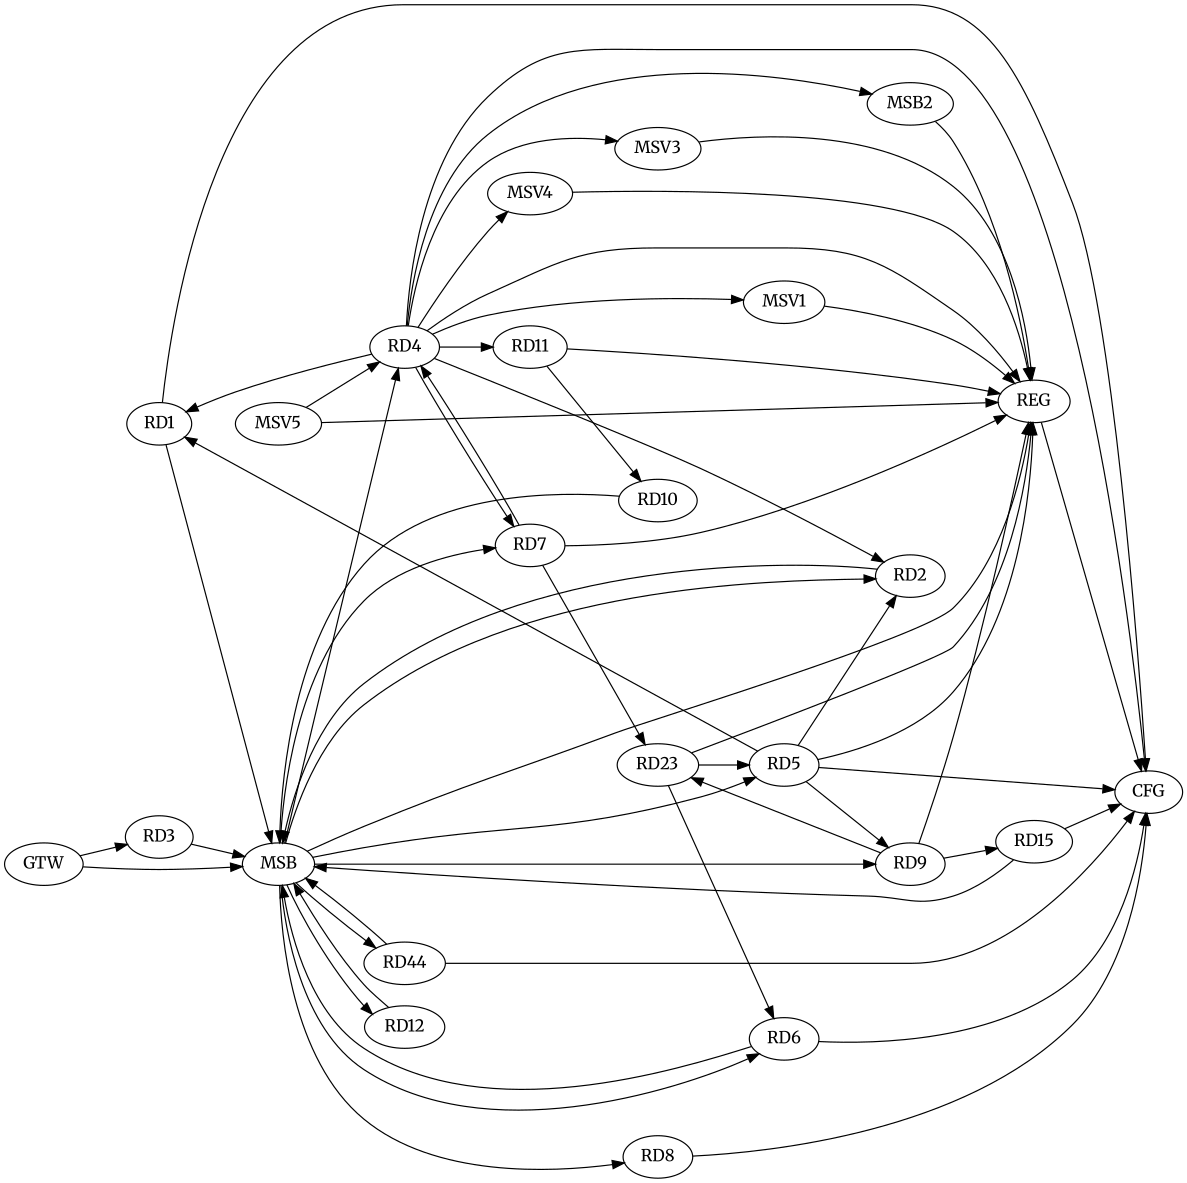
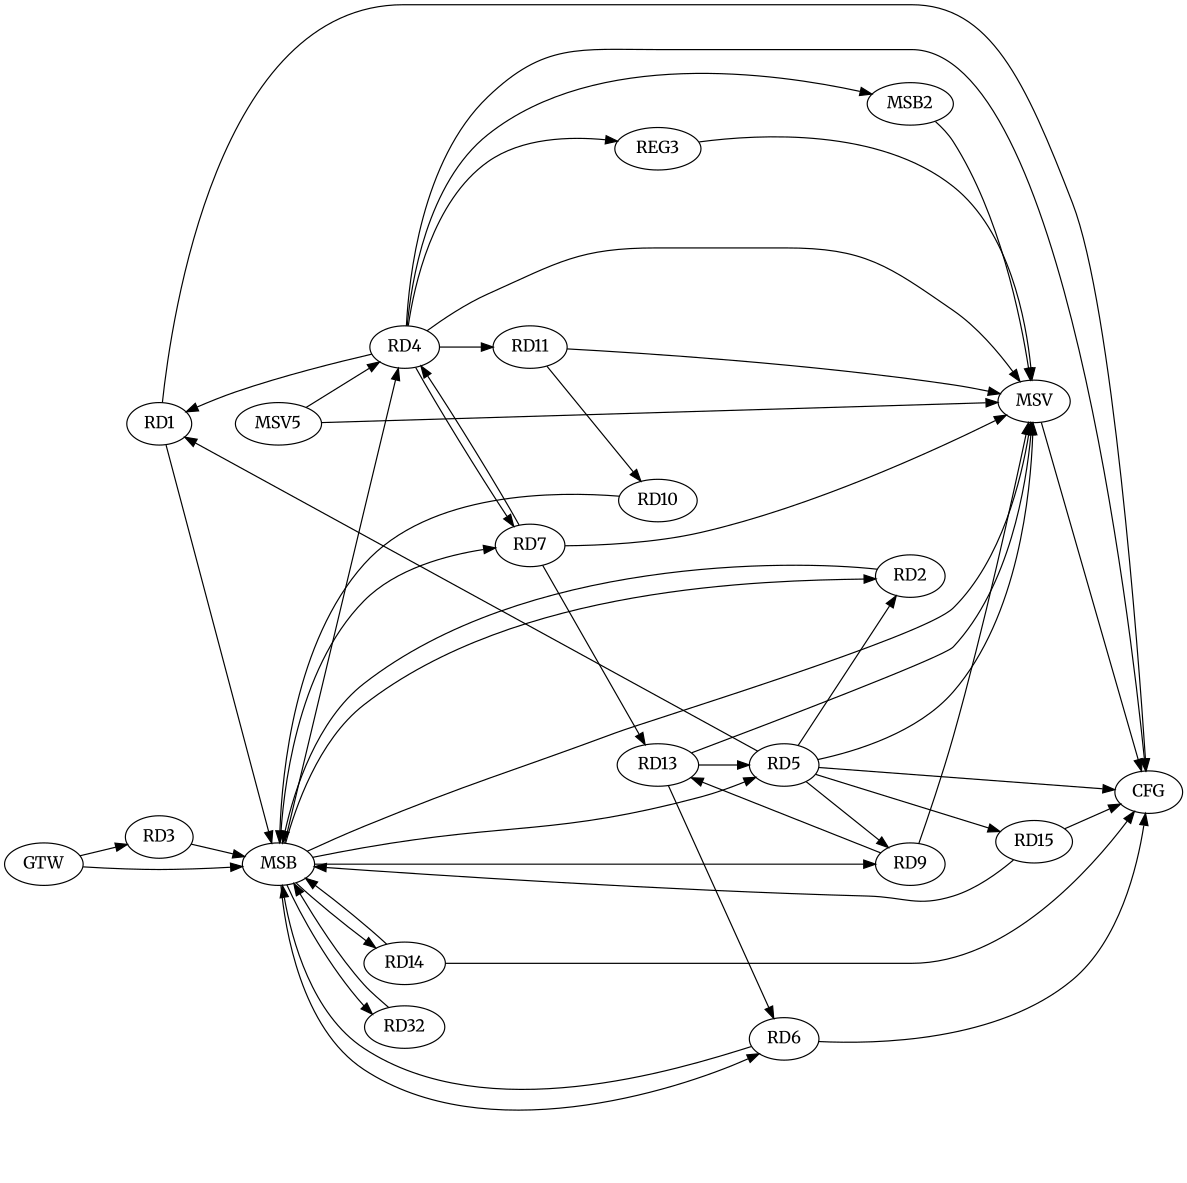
(658, 149) -> (658, 149)
(530, 194) -> none
(784, 302) -> none
(1034, 401) -> (1034, 401)
(657, 450) -> none
(658, 765) -> (658, 765)
(965, 854) -> (902, 801)
(405, 963) -> (405, 963)
(405, 1027) -> (405, 1027)
(658, 1157) -> none
